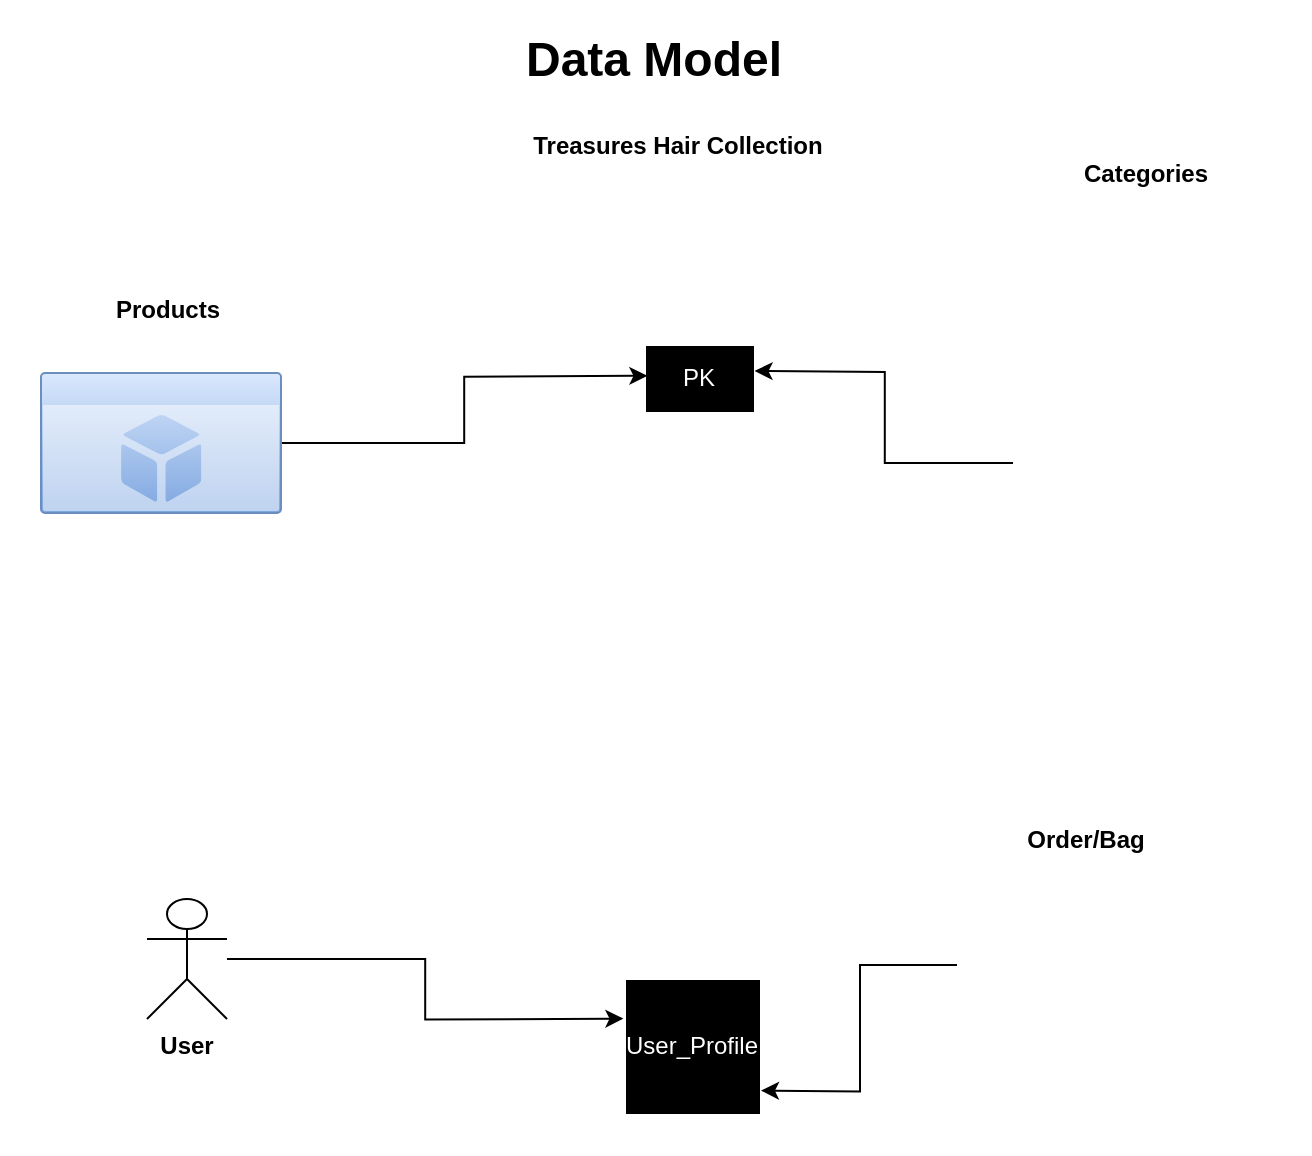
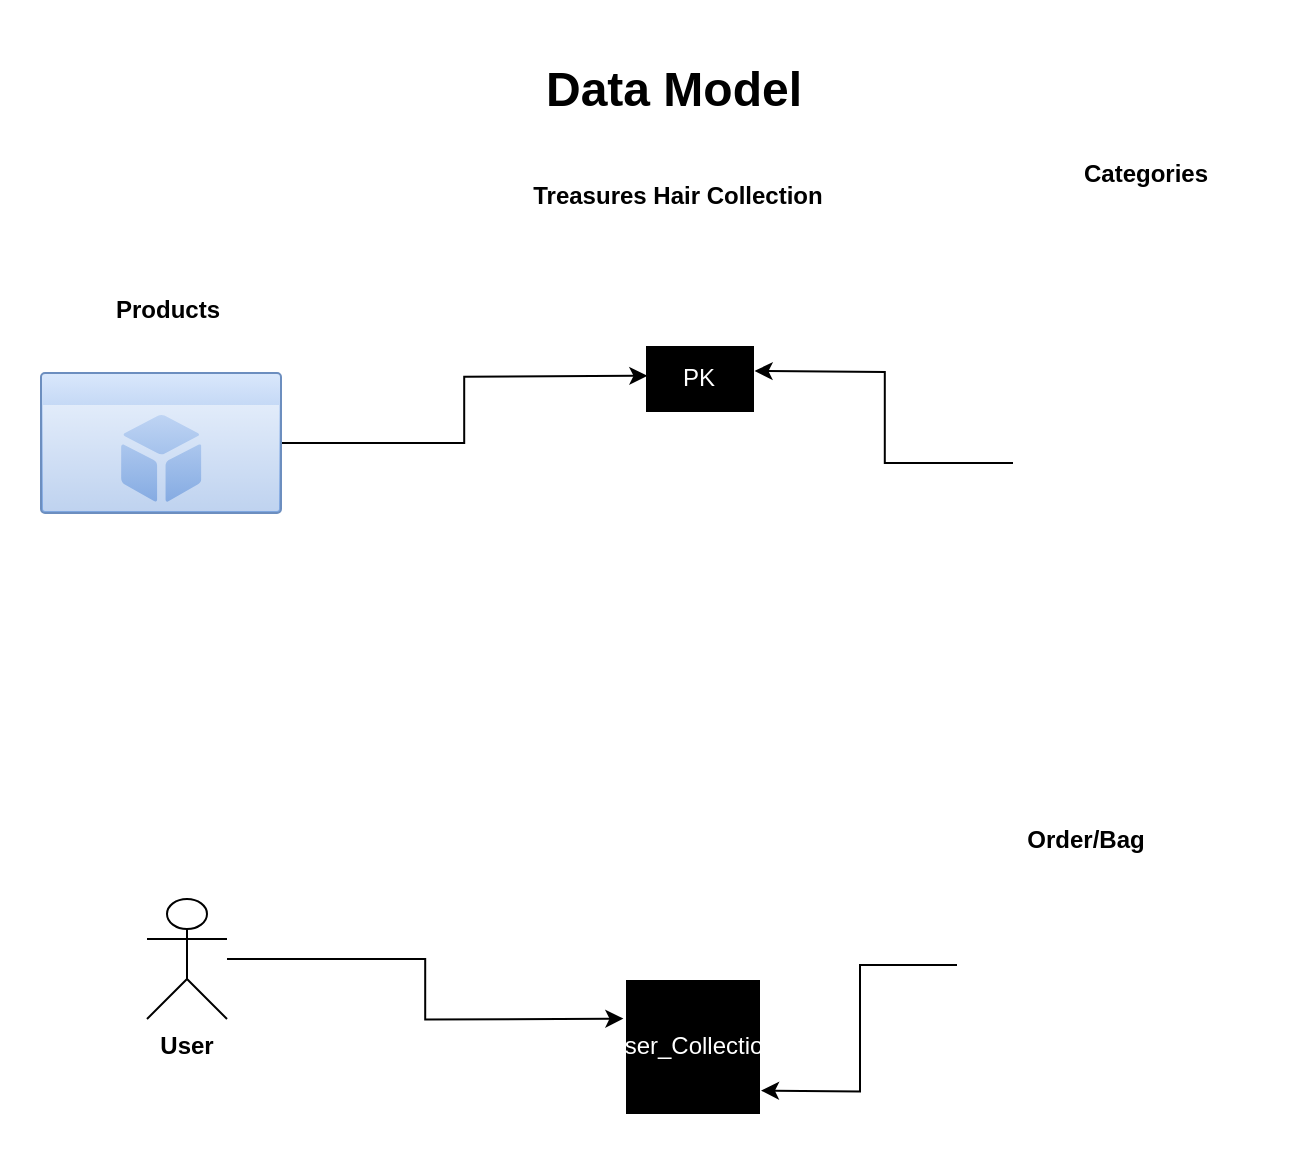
(655, 61) -> (675, 91)
(679, 147) -> (679, 197)
(693, 1047) -> (693, 1047)
